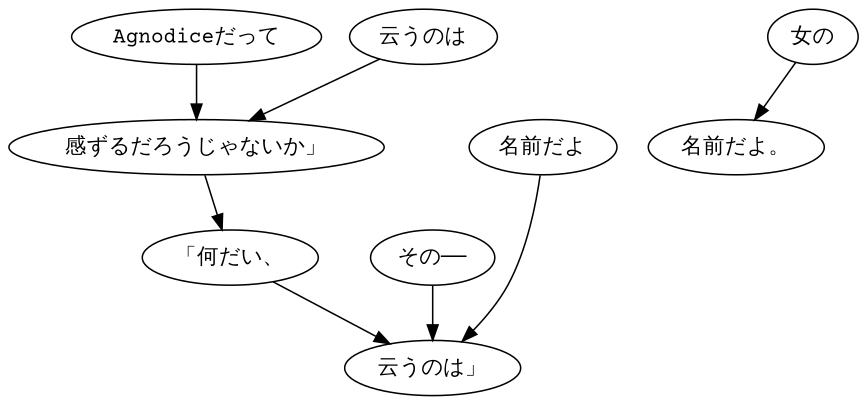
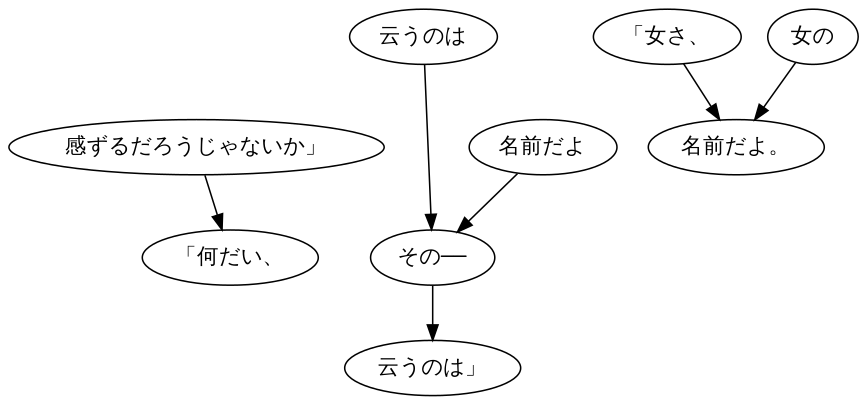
(197, 37) -> none
none -> (667, 37)
(322, 87) -> (428, 139)
(520, 259) -> (493, 197)
(325, 309) -> none
